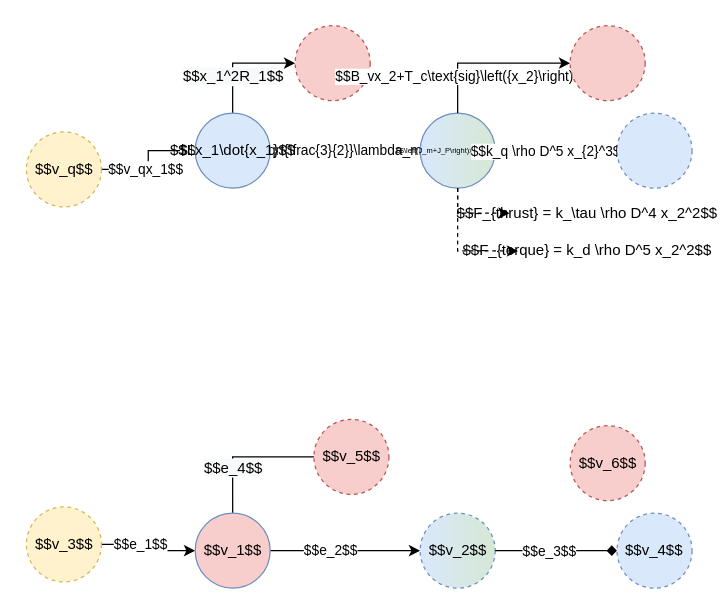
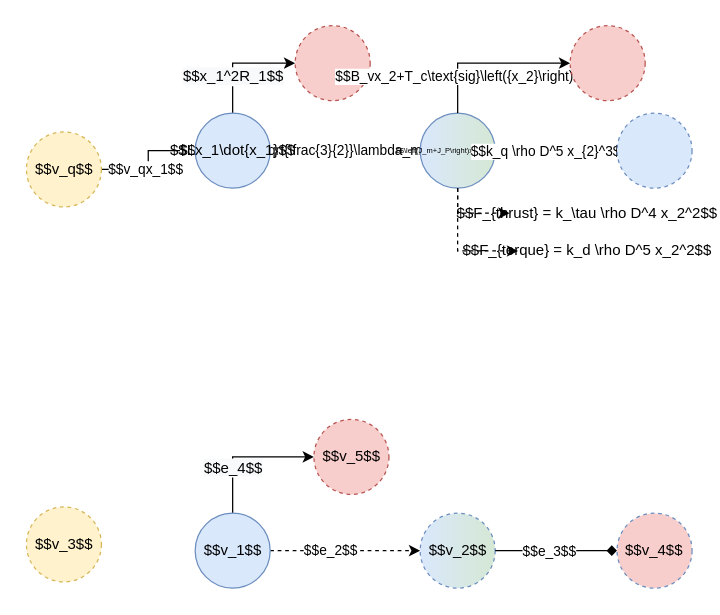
(307, 457) -> (304, 457)
(608, 463) -> none
(164, 551) -> none
(233, 551) -> (233, 551)
(384, 551) -> (384, 551)
(655, 551) -> (655, 551)
